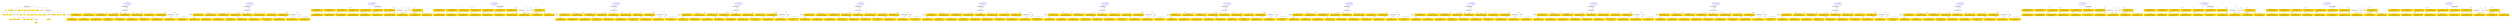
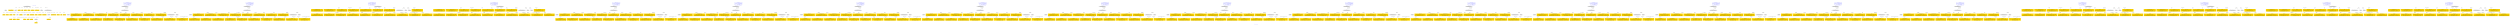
(14, 15) -> (14, 15)
(25, 15) -> (25, 15)
